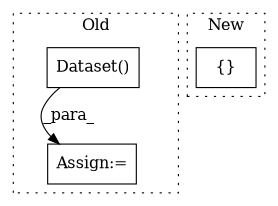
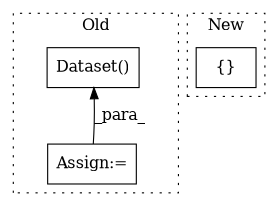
(42, 110) -> (94, 122)
